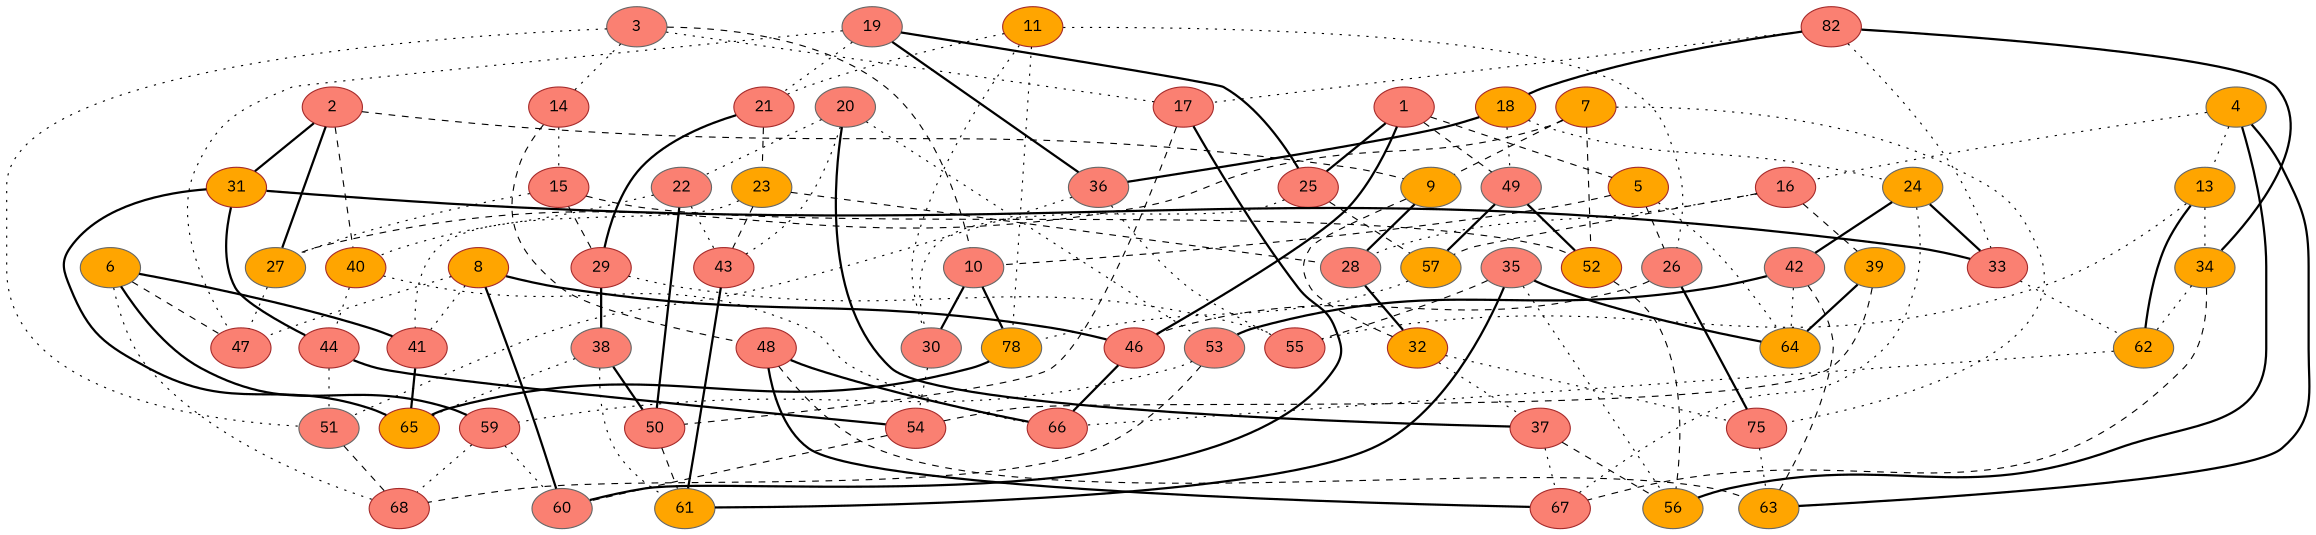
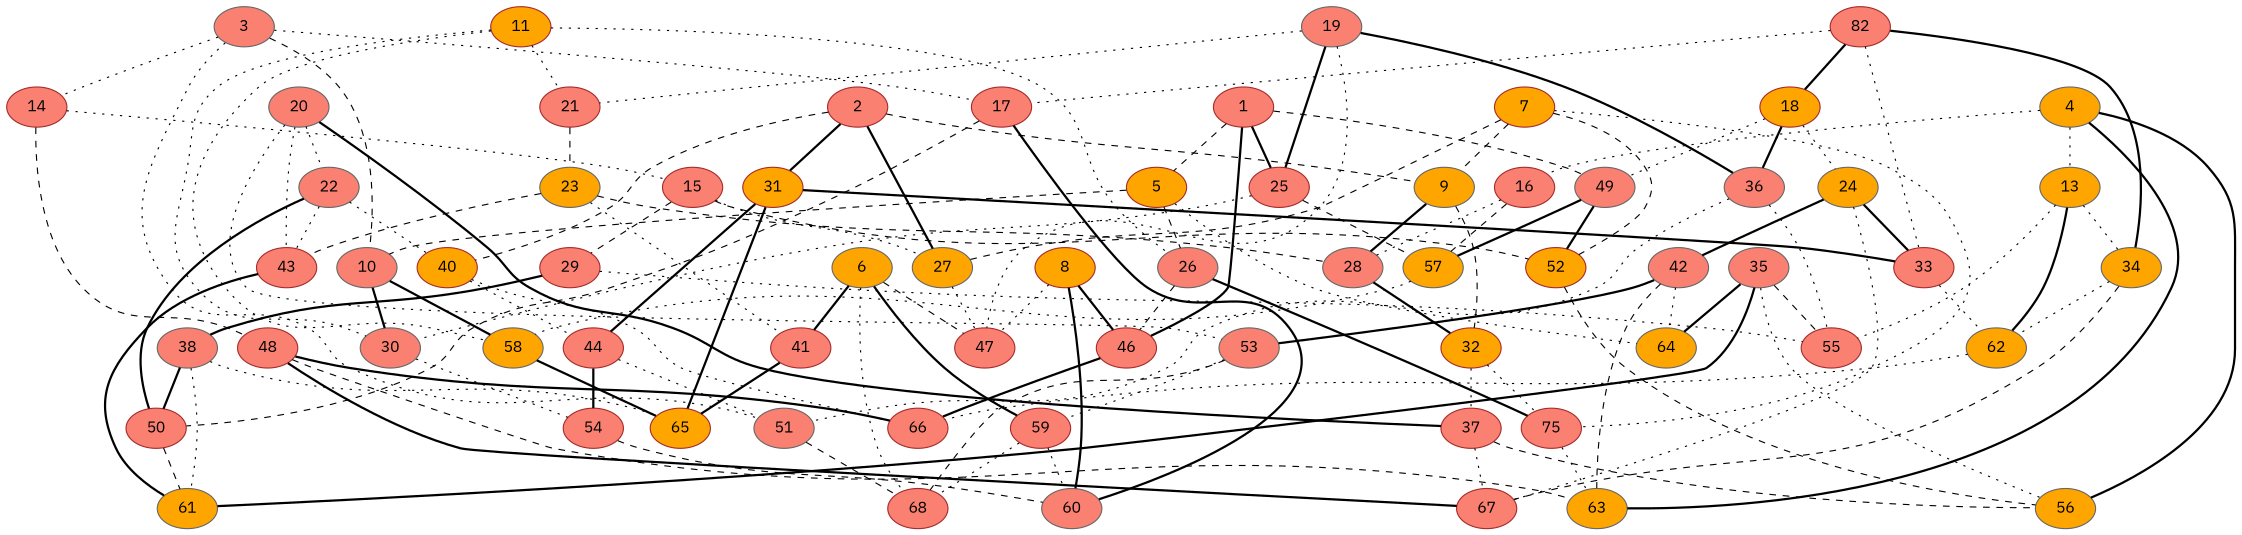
(649, 160) -> none
(1875, 268) -> none
(448, 308) -> none
(1012, 348) -> (513, 348)
